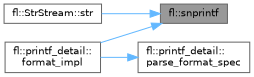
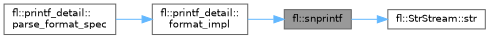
(126, 14) -> (364, 19)
(114, 57) -> (129, 19)
